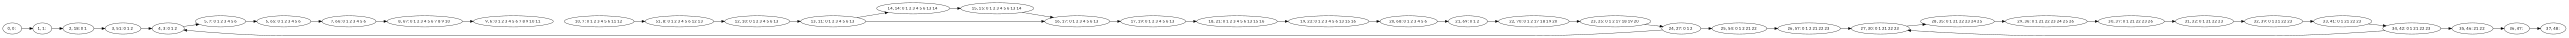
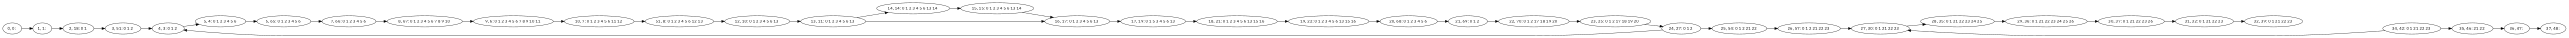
(221, 21) -> (221, 21)
none -> (557, 21)
(1153, 21) -> (1153, 21)
(2343, 21) -> none
